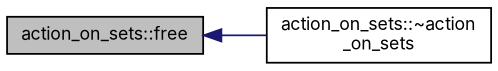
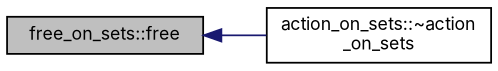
(105, 35) -> (105, 35)
